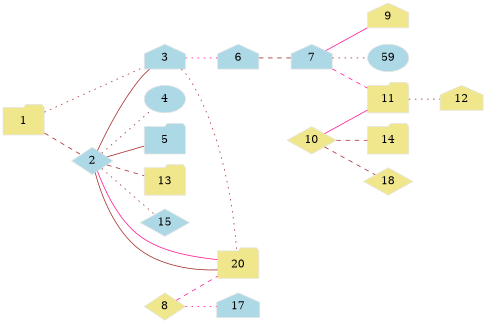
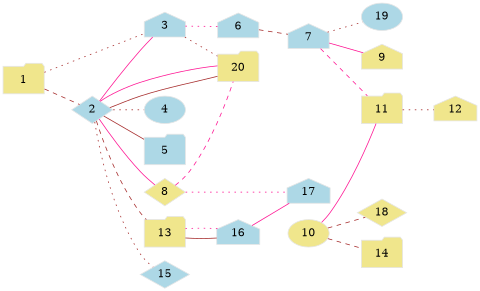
(388, 58) -> (382, 17)
(120, 108) -> (125, 68)
(312, 140) -> (309, 233)
none -> (125, 154)
none -> (238, 233)
